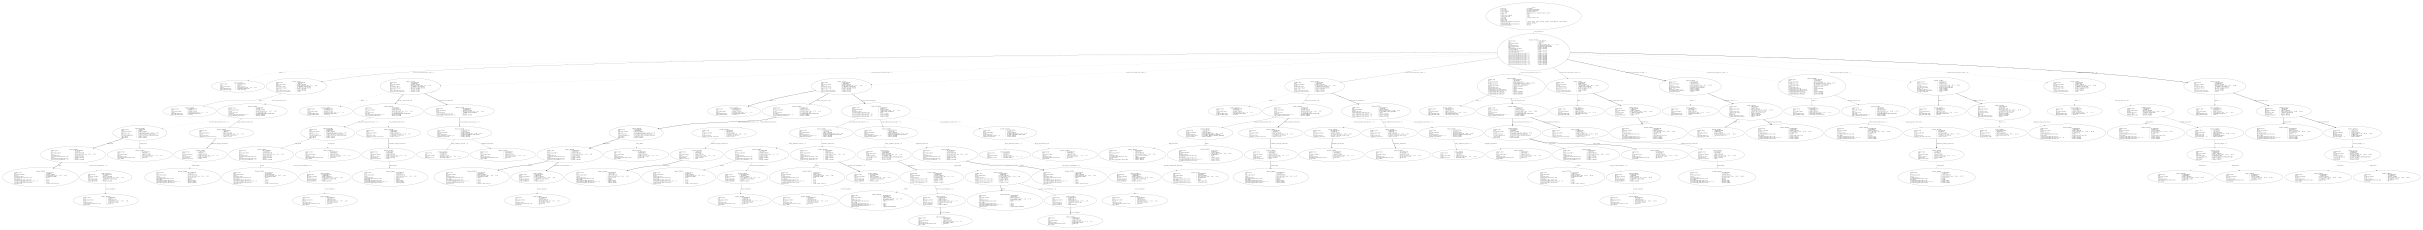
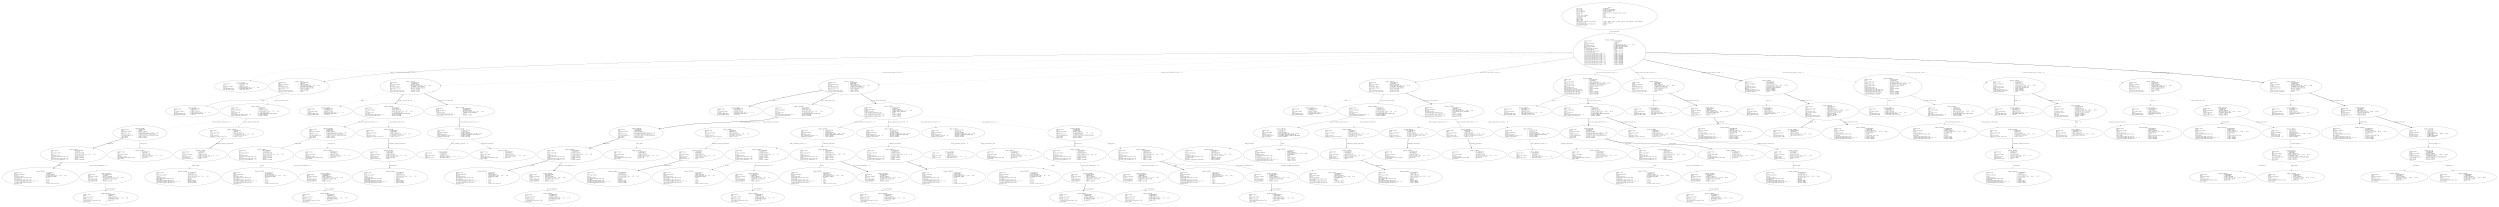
(1284, 123) -> (1359, 123)
(885, 143) -> (984, 122)
(1044, 166) -> (1141, 166)
